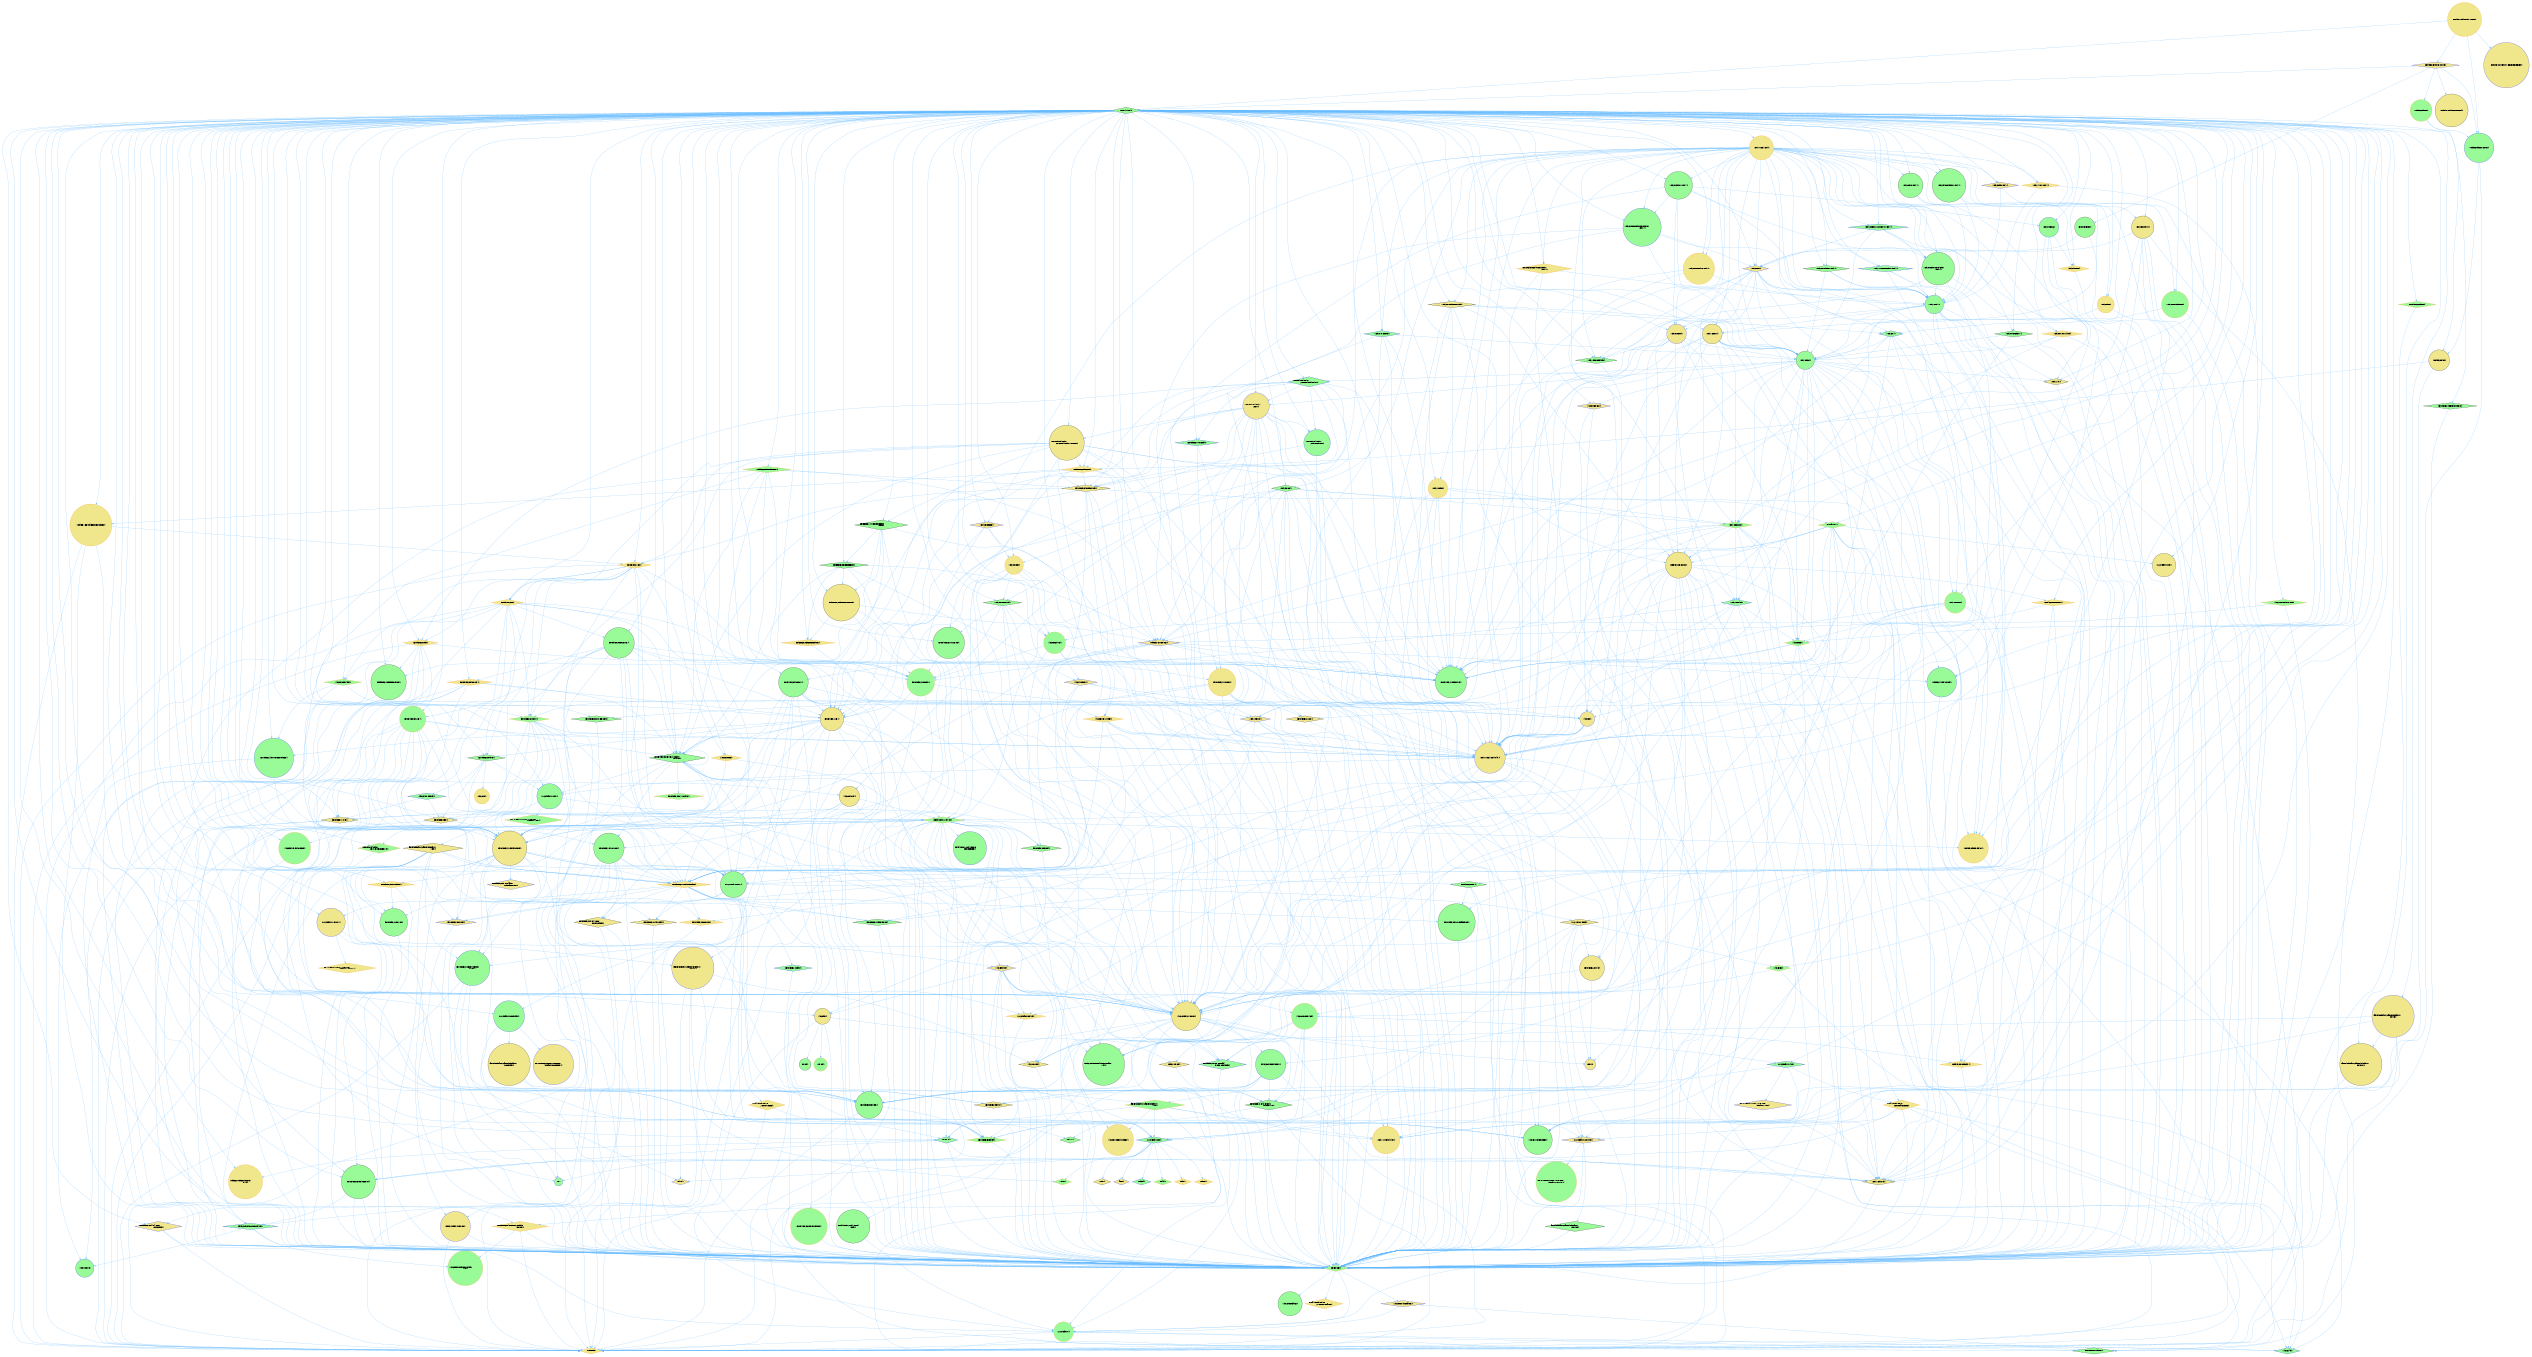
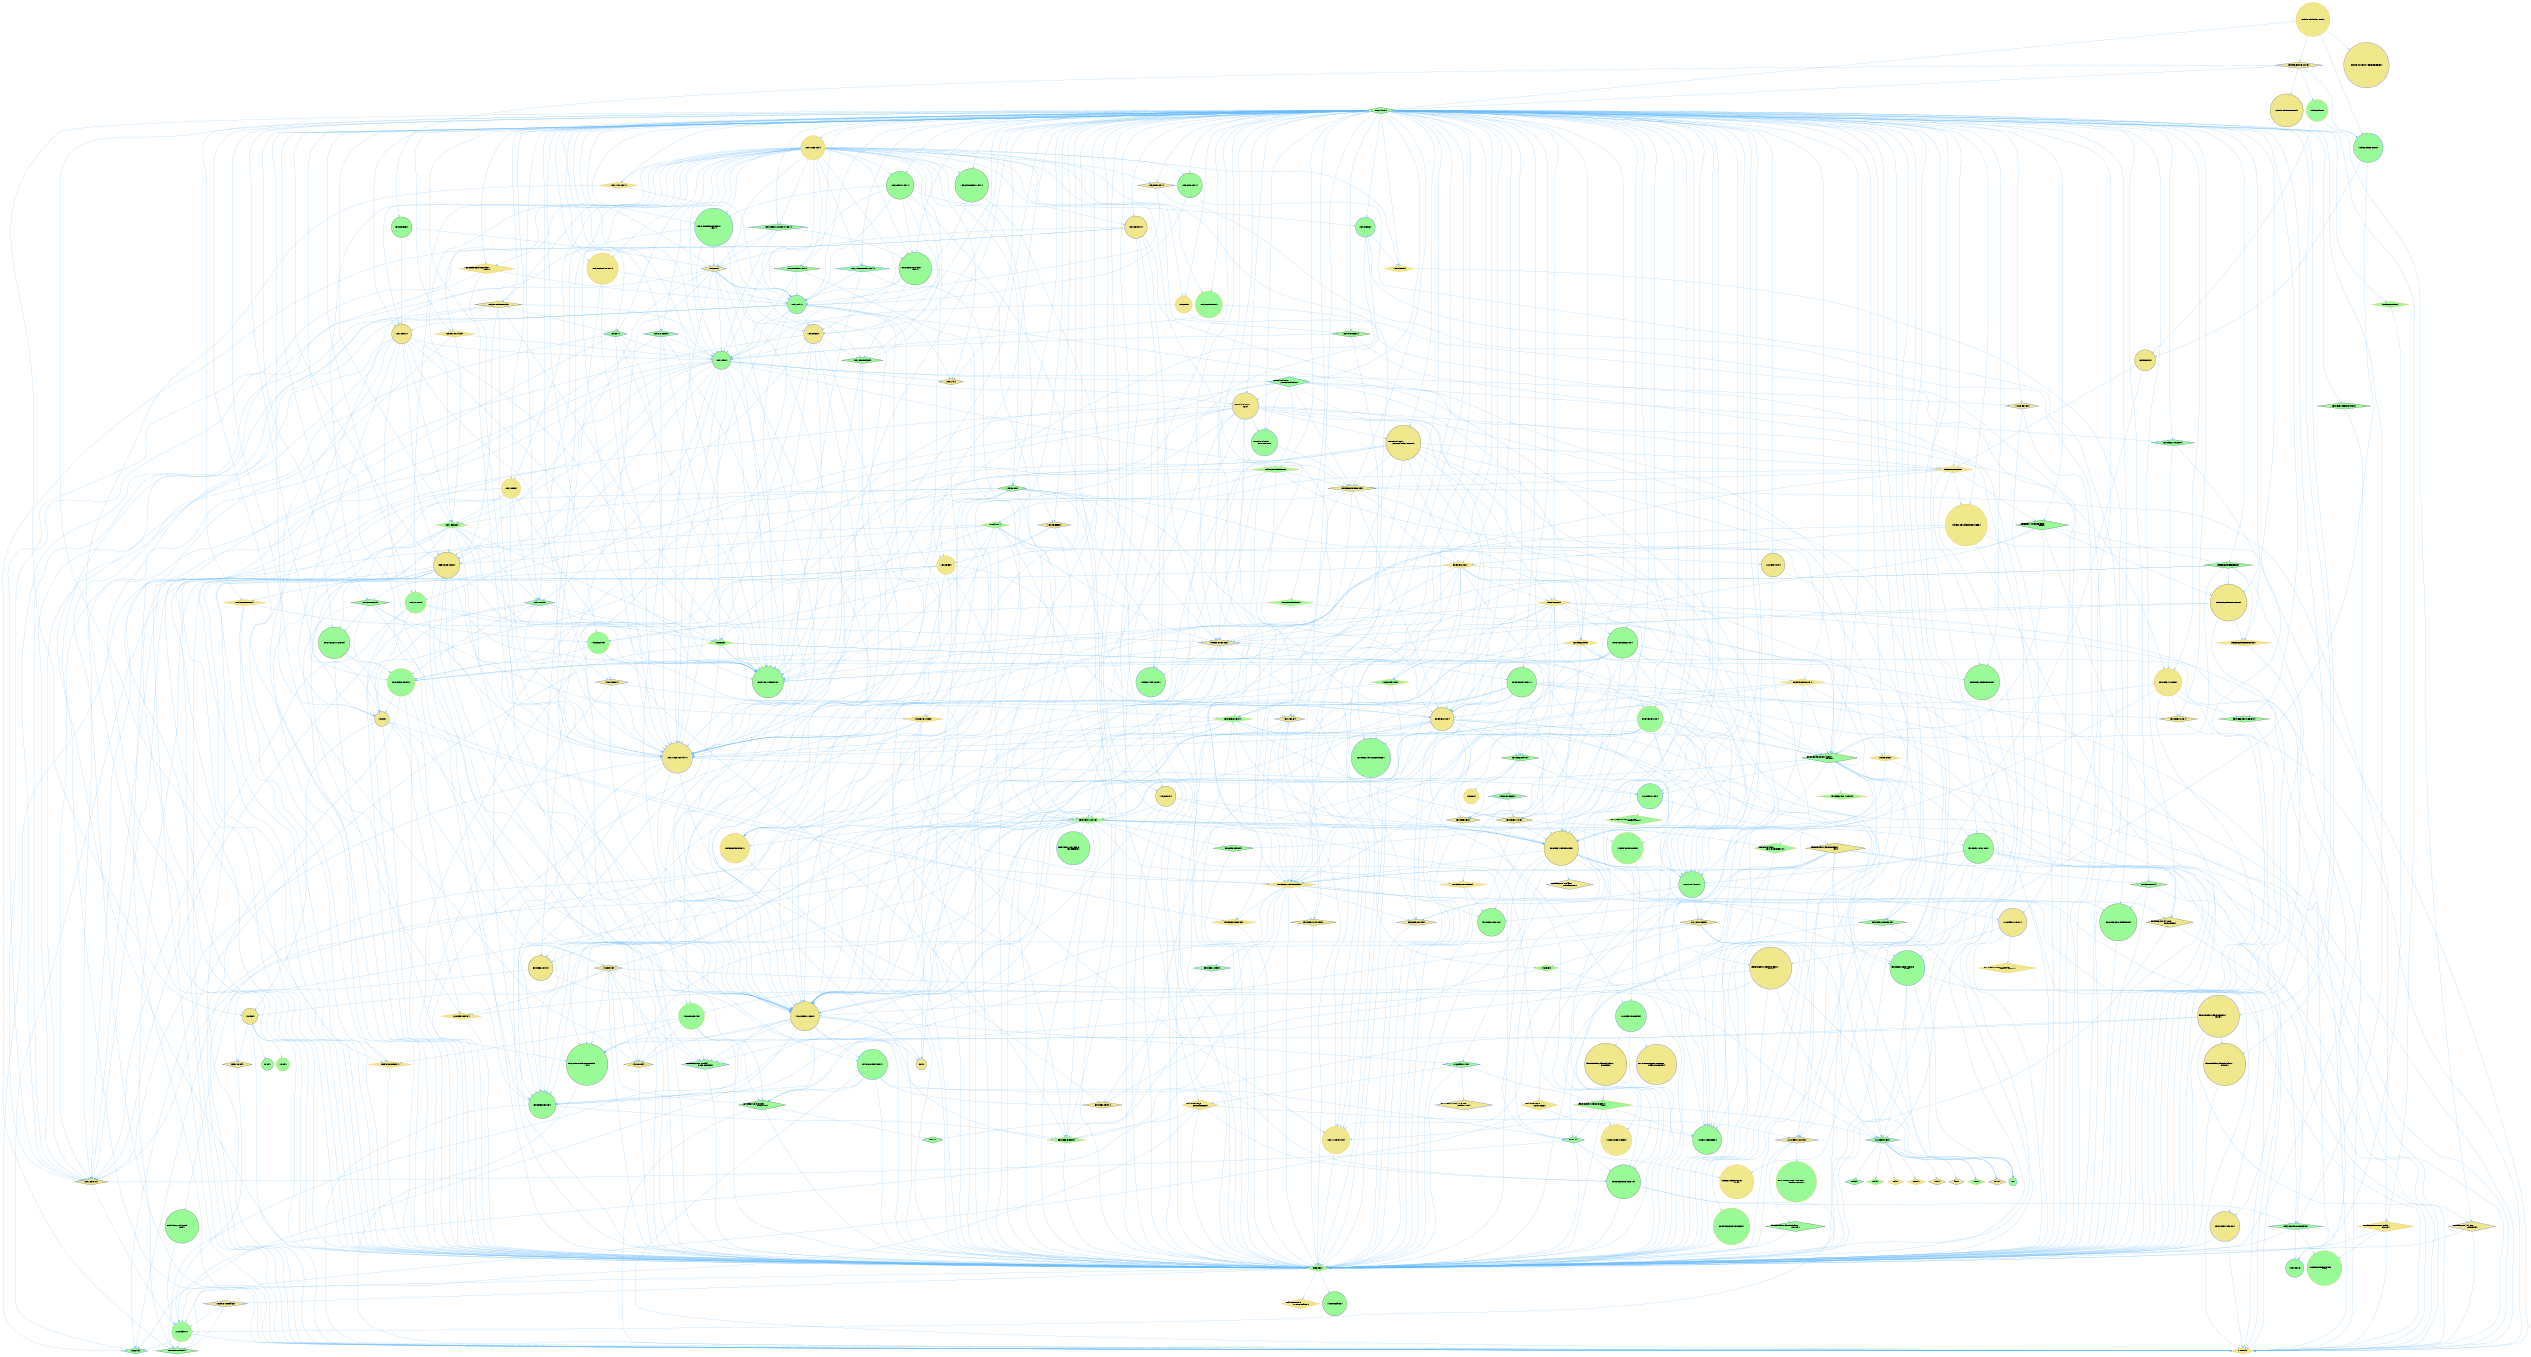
(1028, 741) -> (946, 708)
